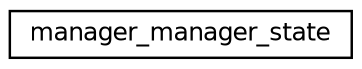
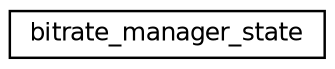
(181, 34) -> (167, 34)
